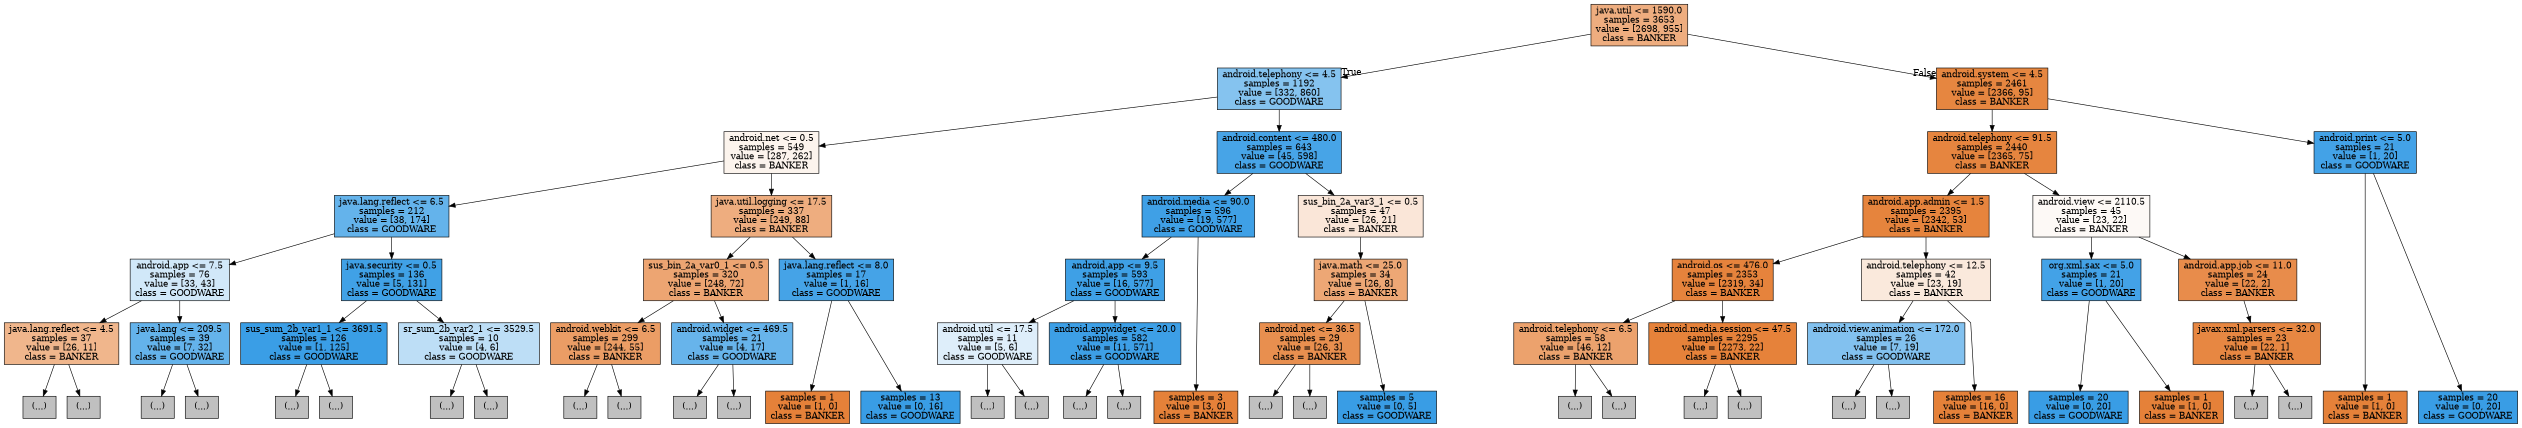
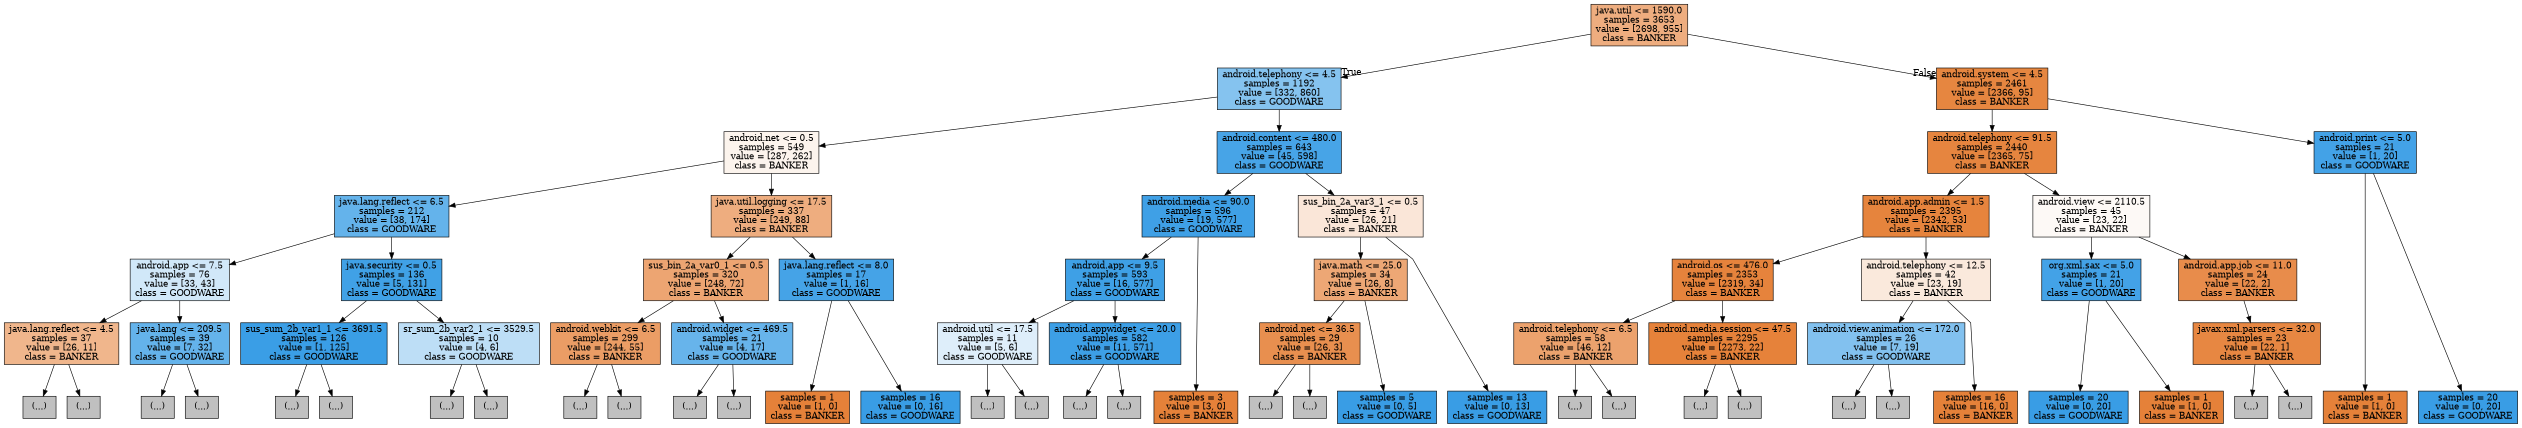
(910, 407) -> (910, 407)
none -> (1497, 407)
